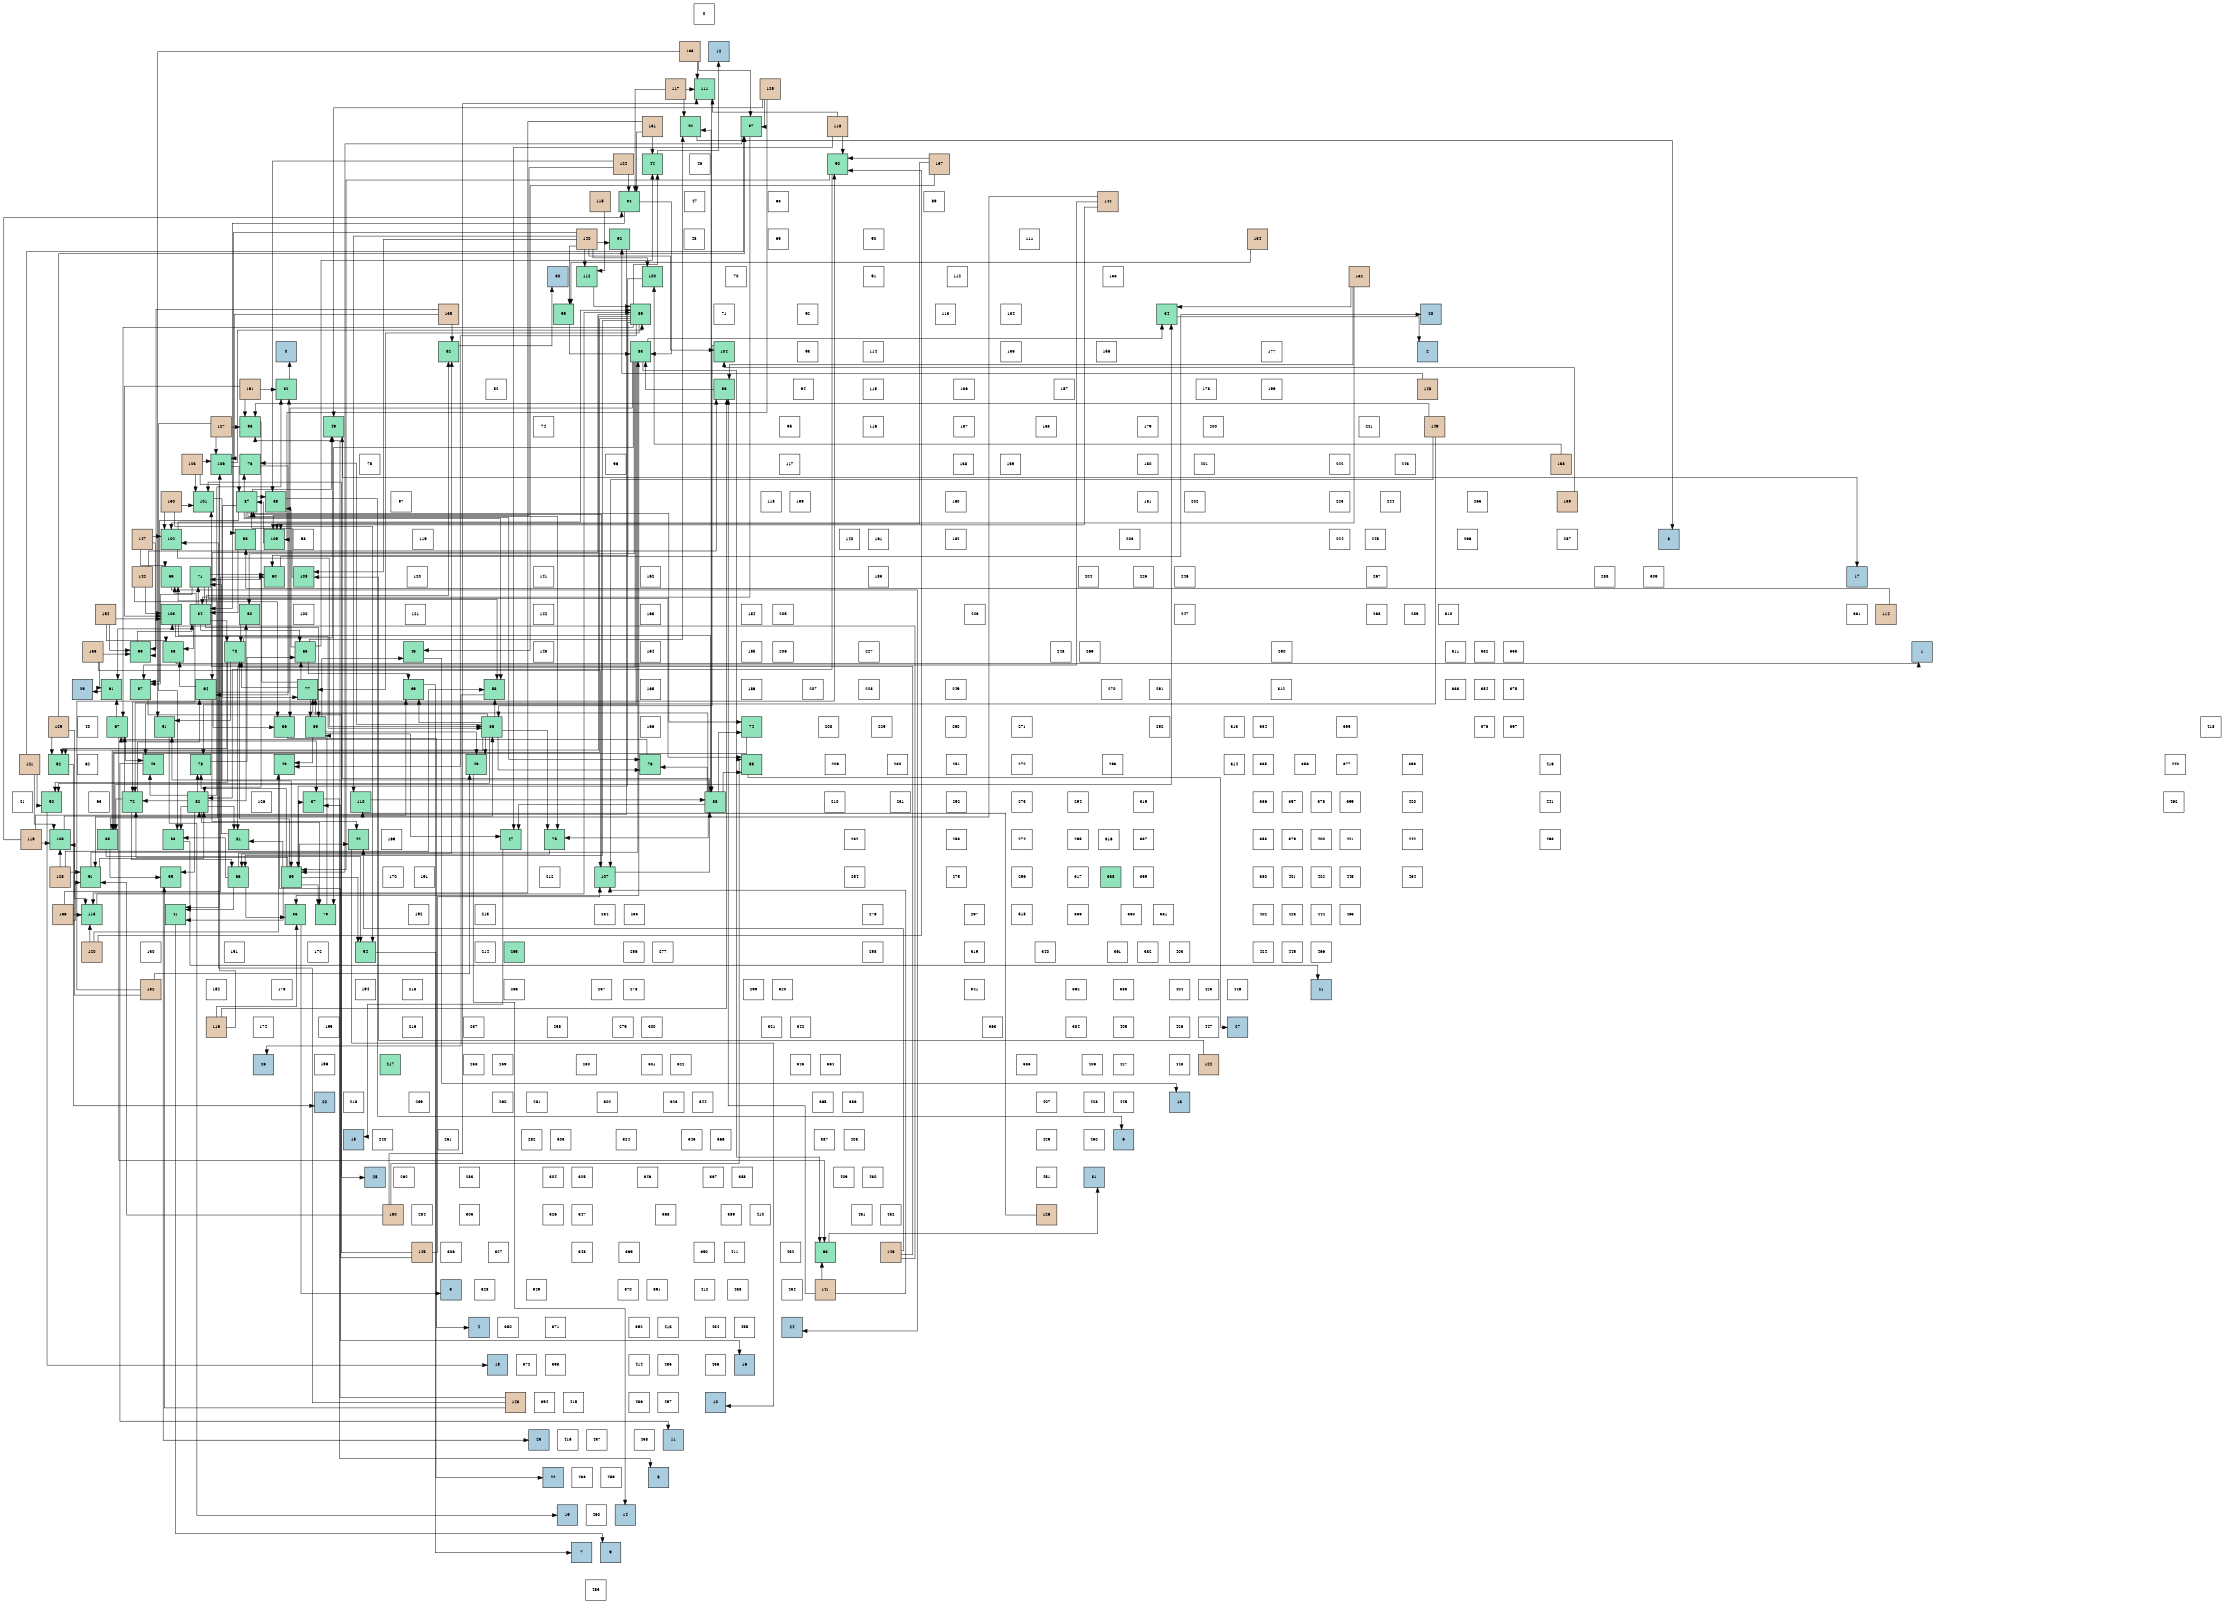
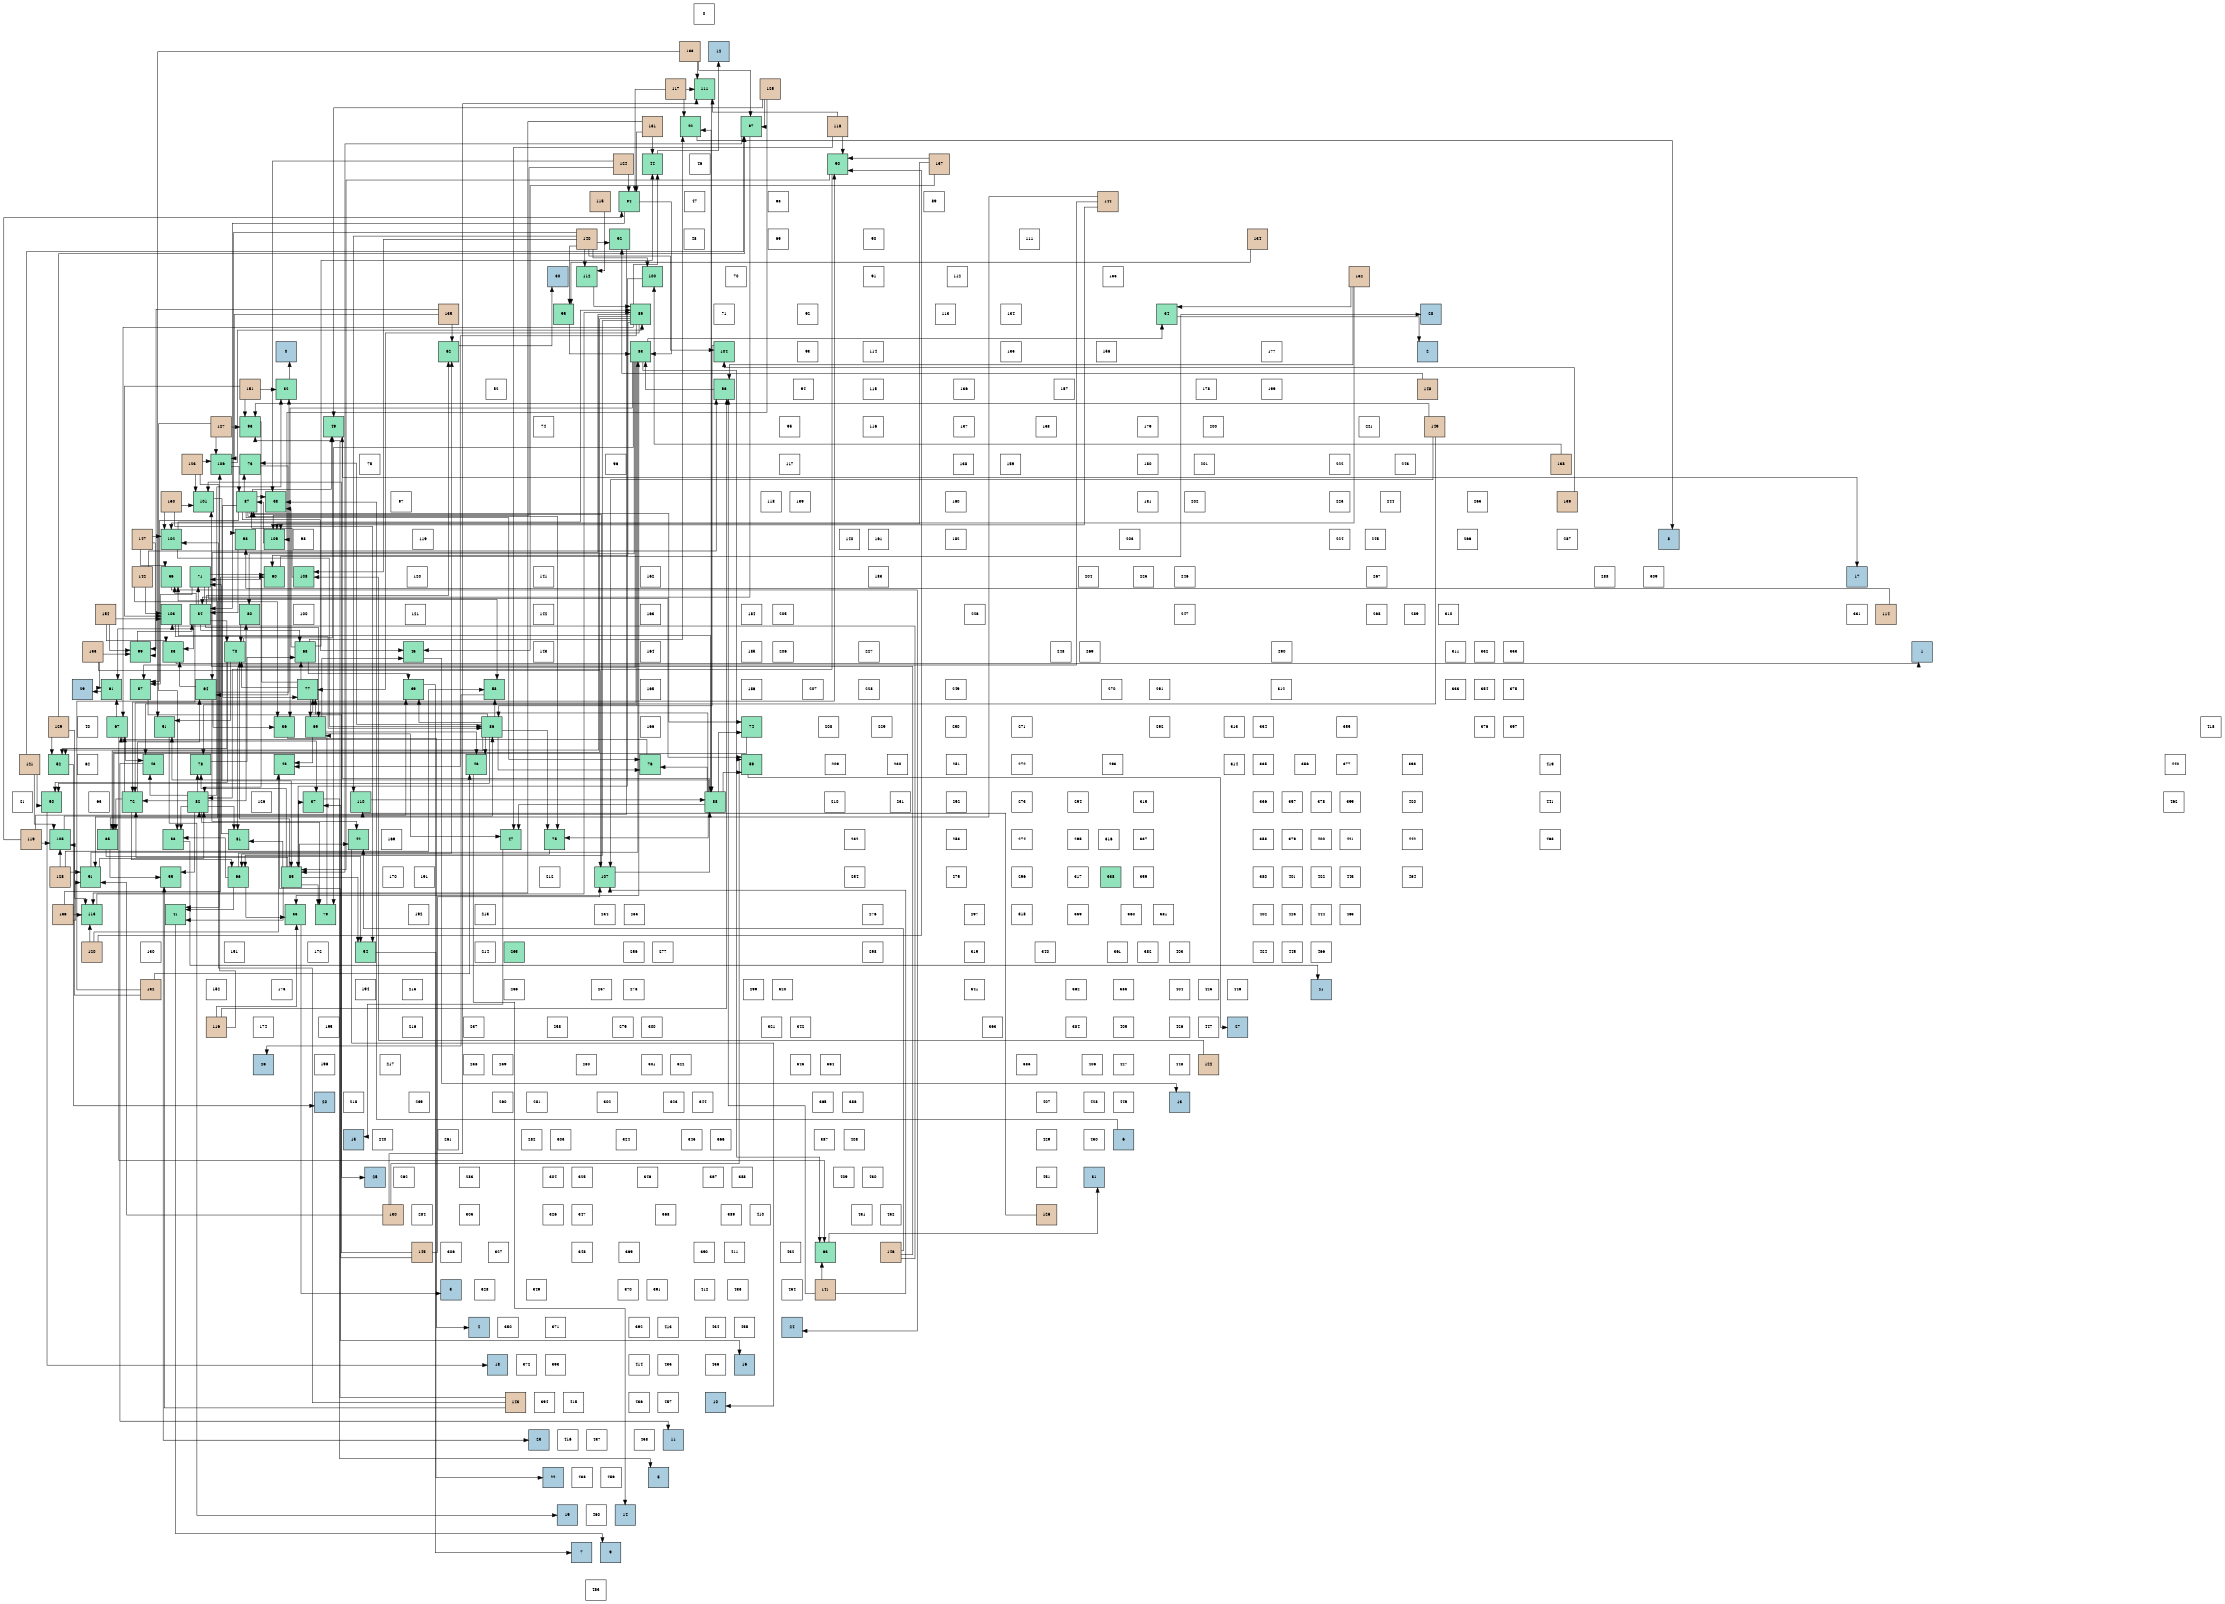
(501, 528) -> (325, 650)
(849, 785) -> none
(390, 1065) -> (390, 1065)
(399, 1116) -> (400, 1120)
